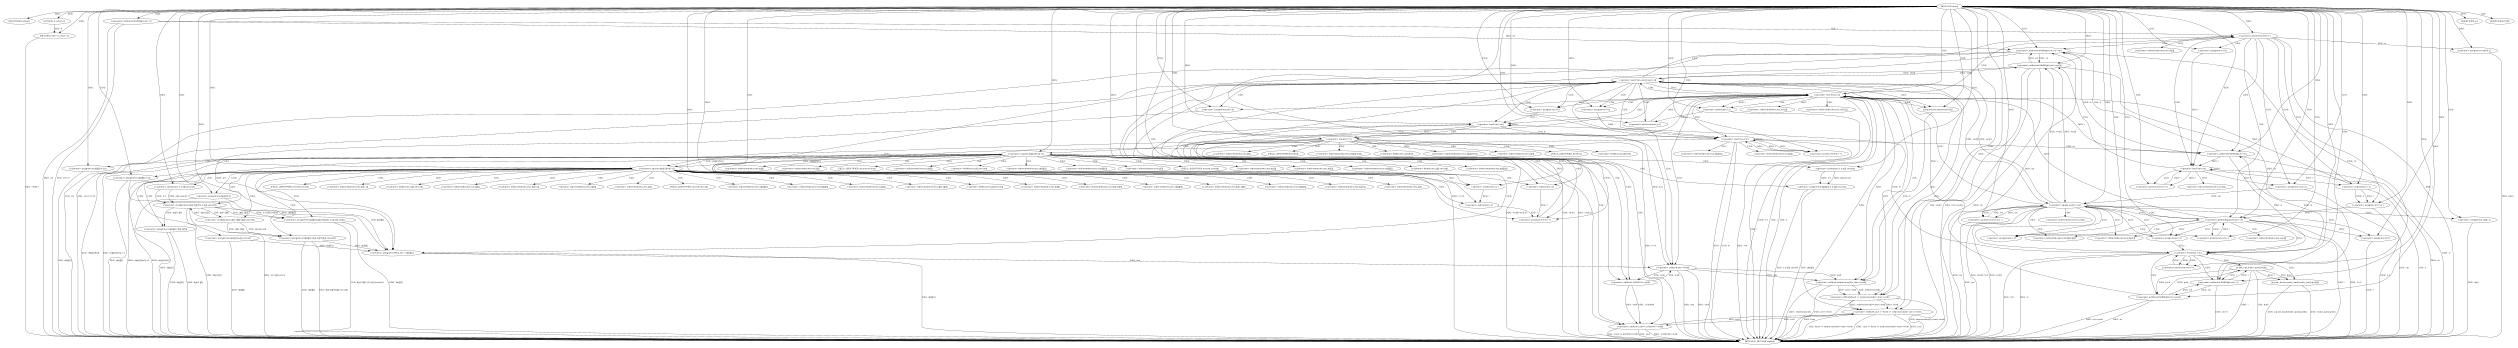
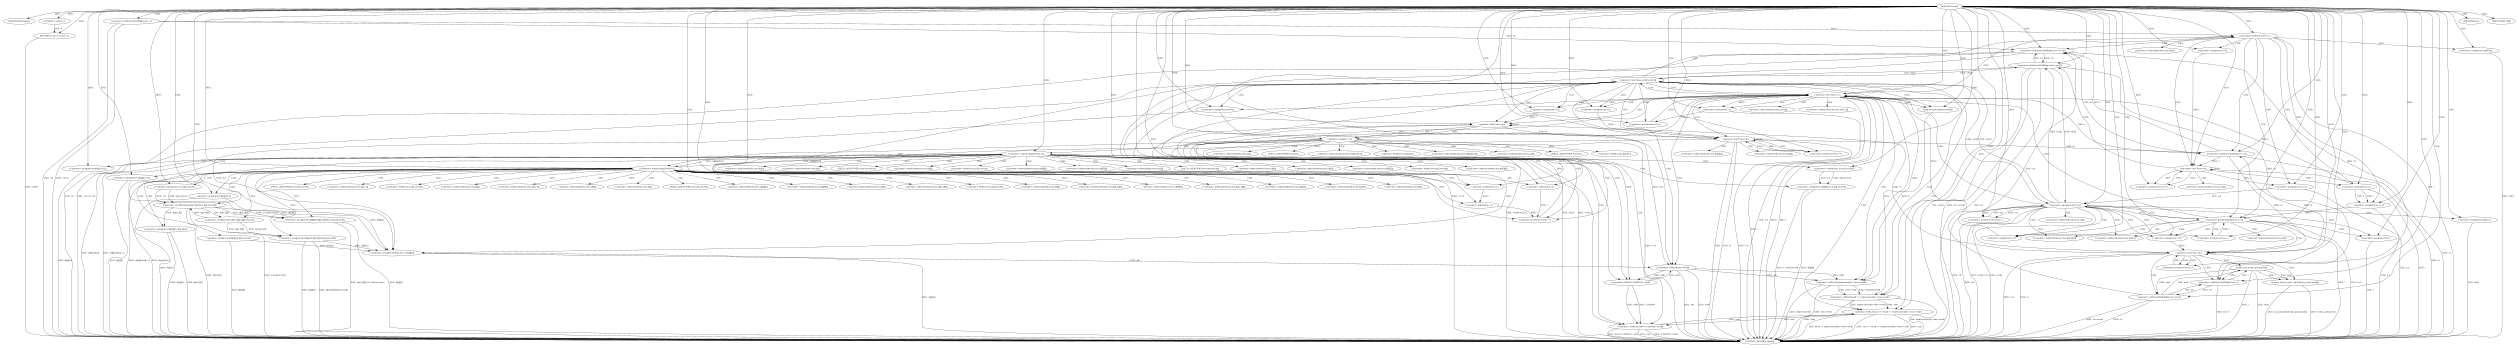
(2382, 43) -> (2382, 43)
(1760, 341) -> (1760, 341)
